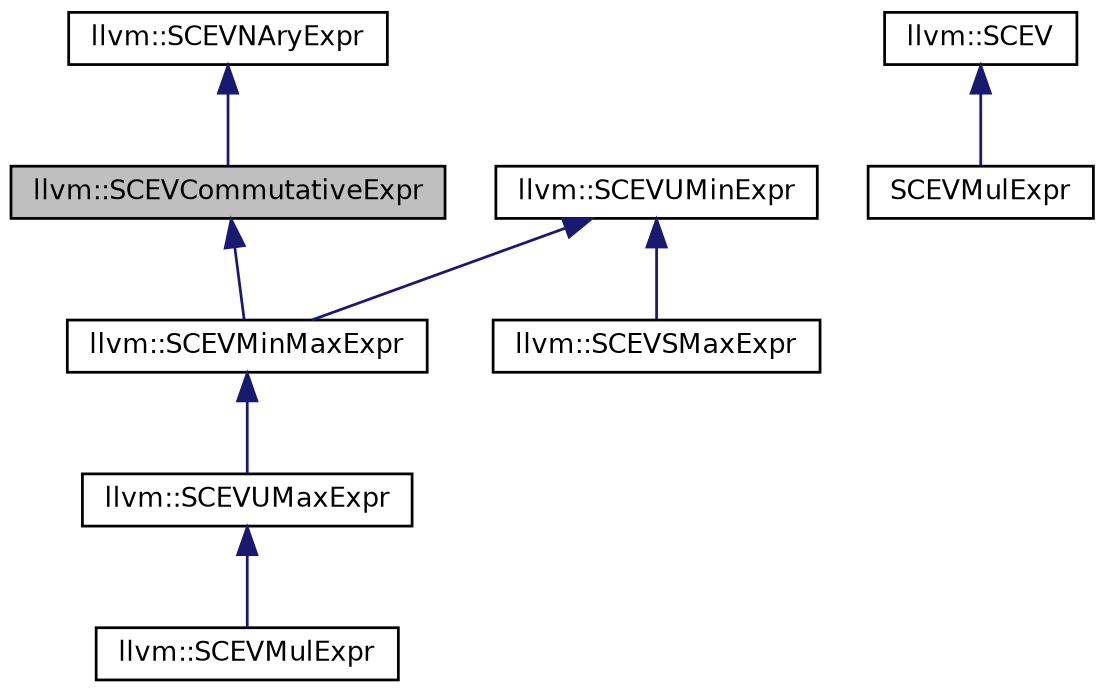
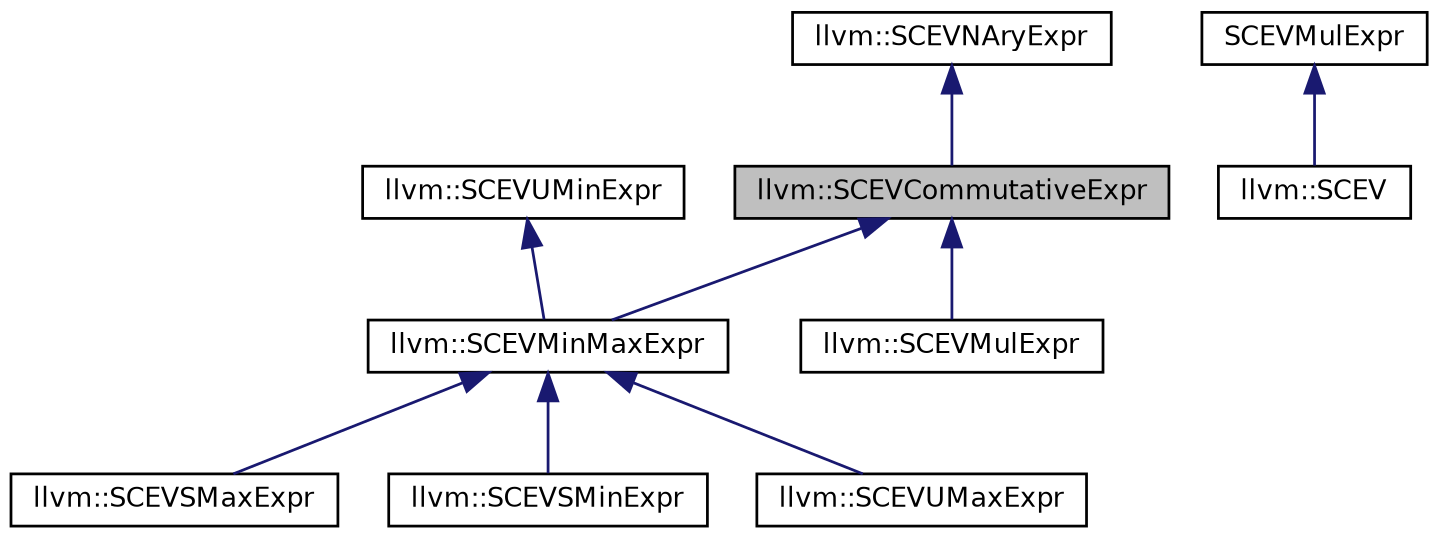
(981, 130) -> (1315, 130)
(657, 284) -> (348, 428)
none -> (548, 500)
(247, 591) -> (952, 284)
